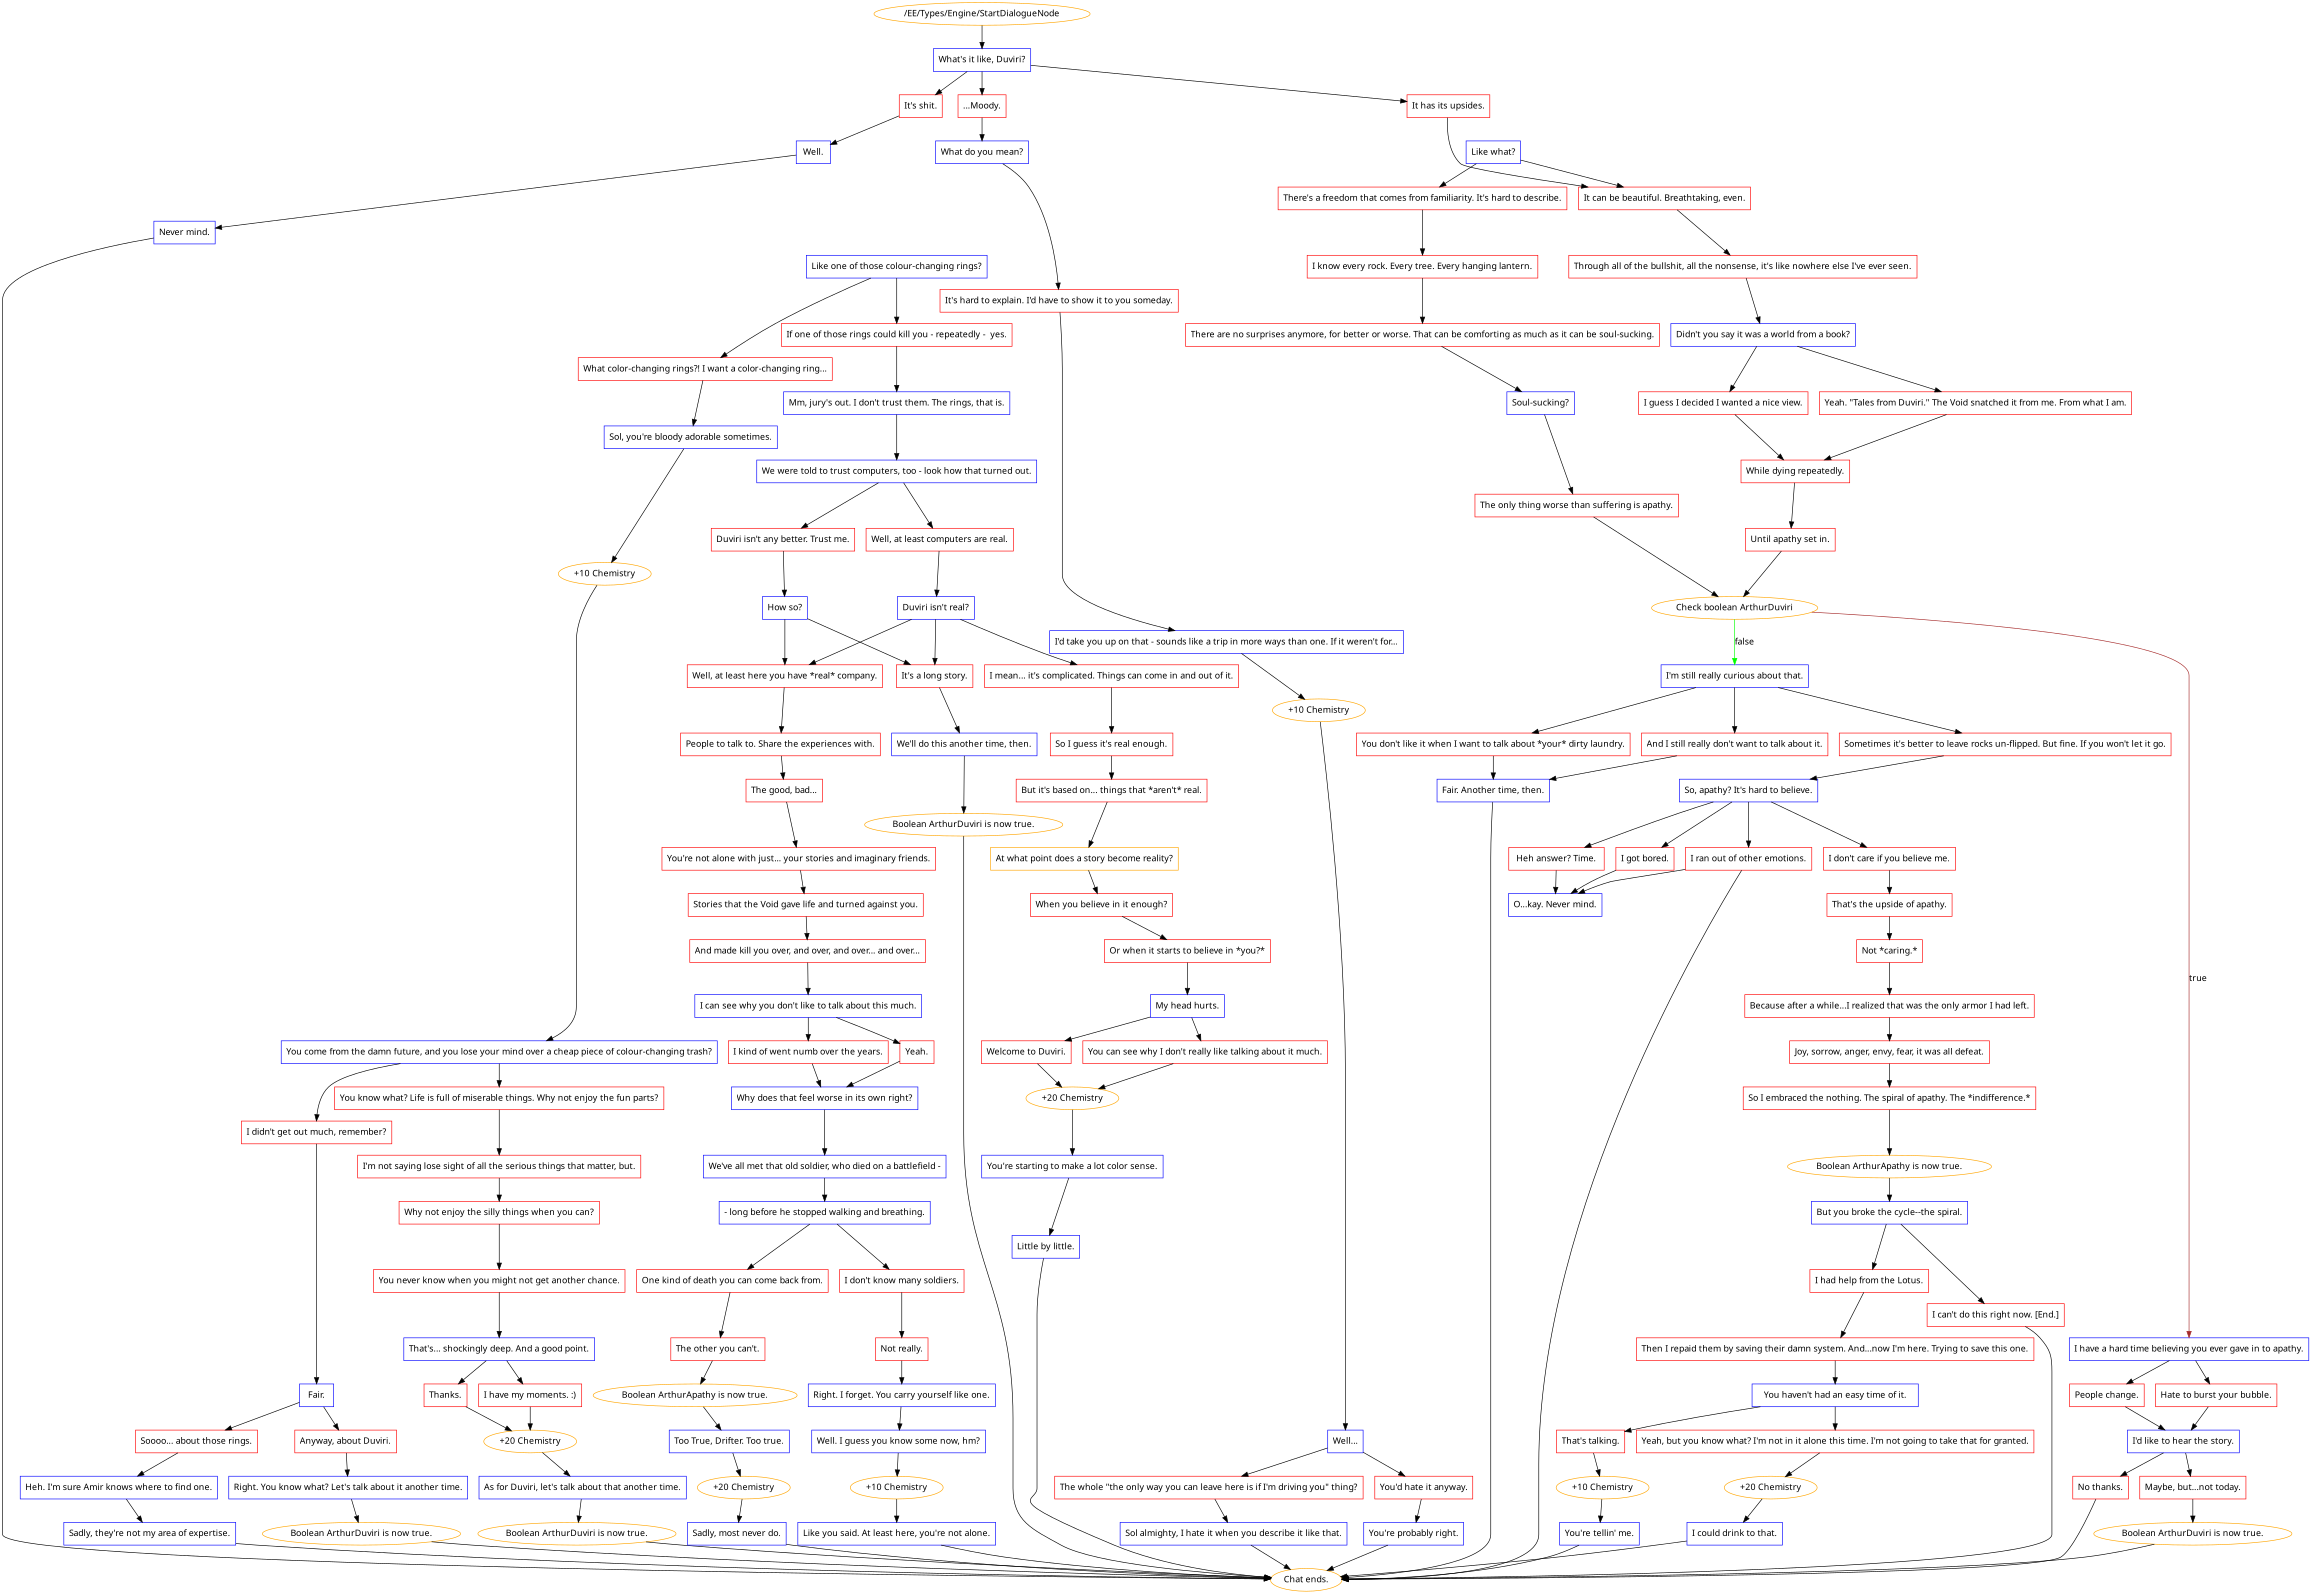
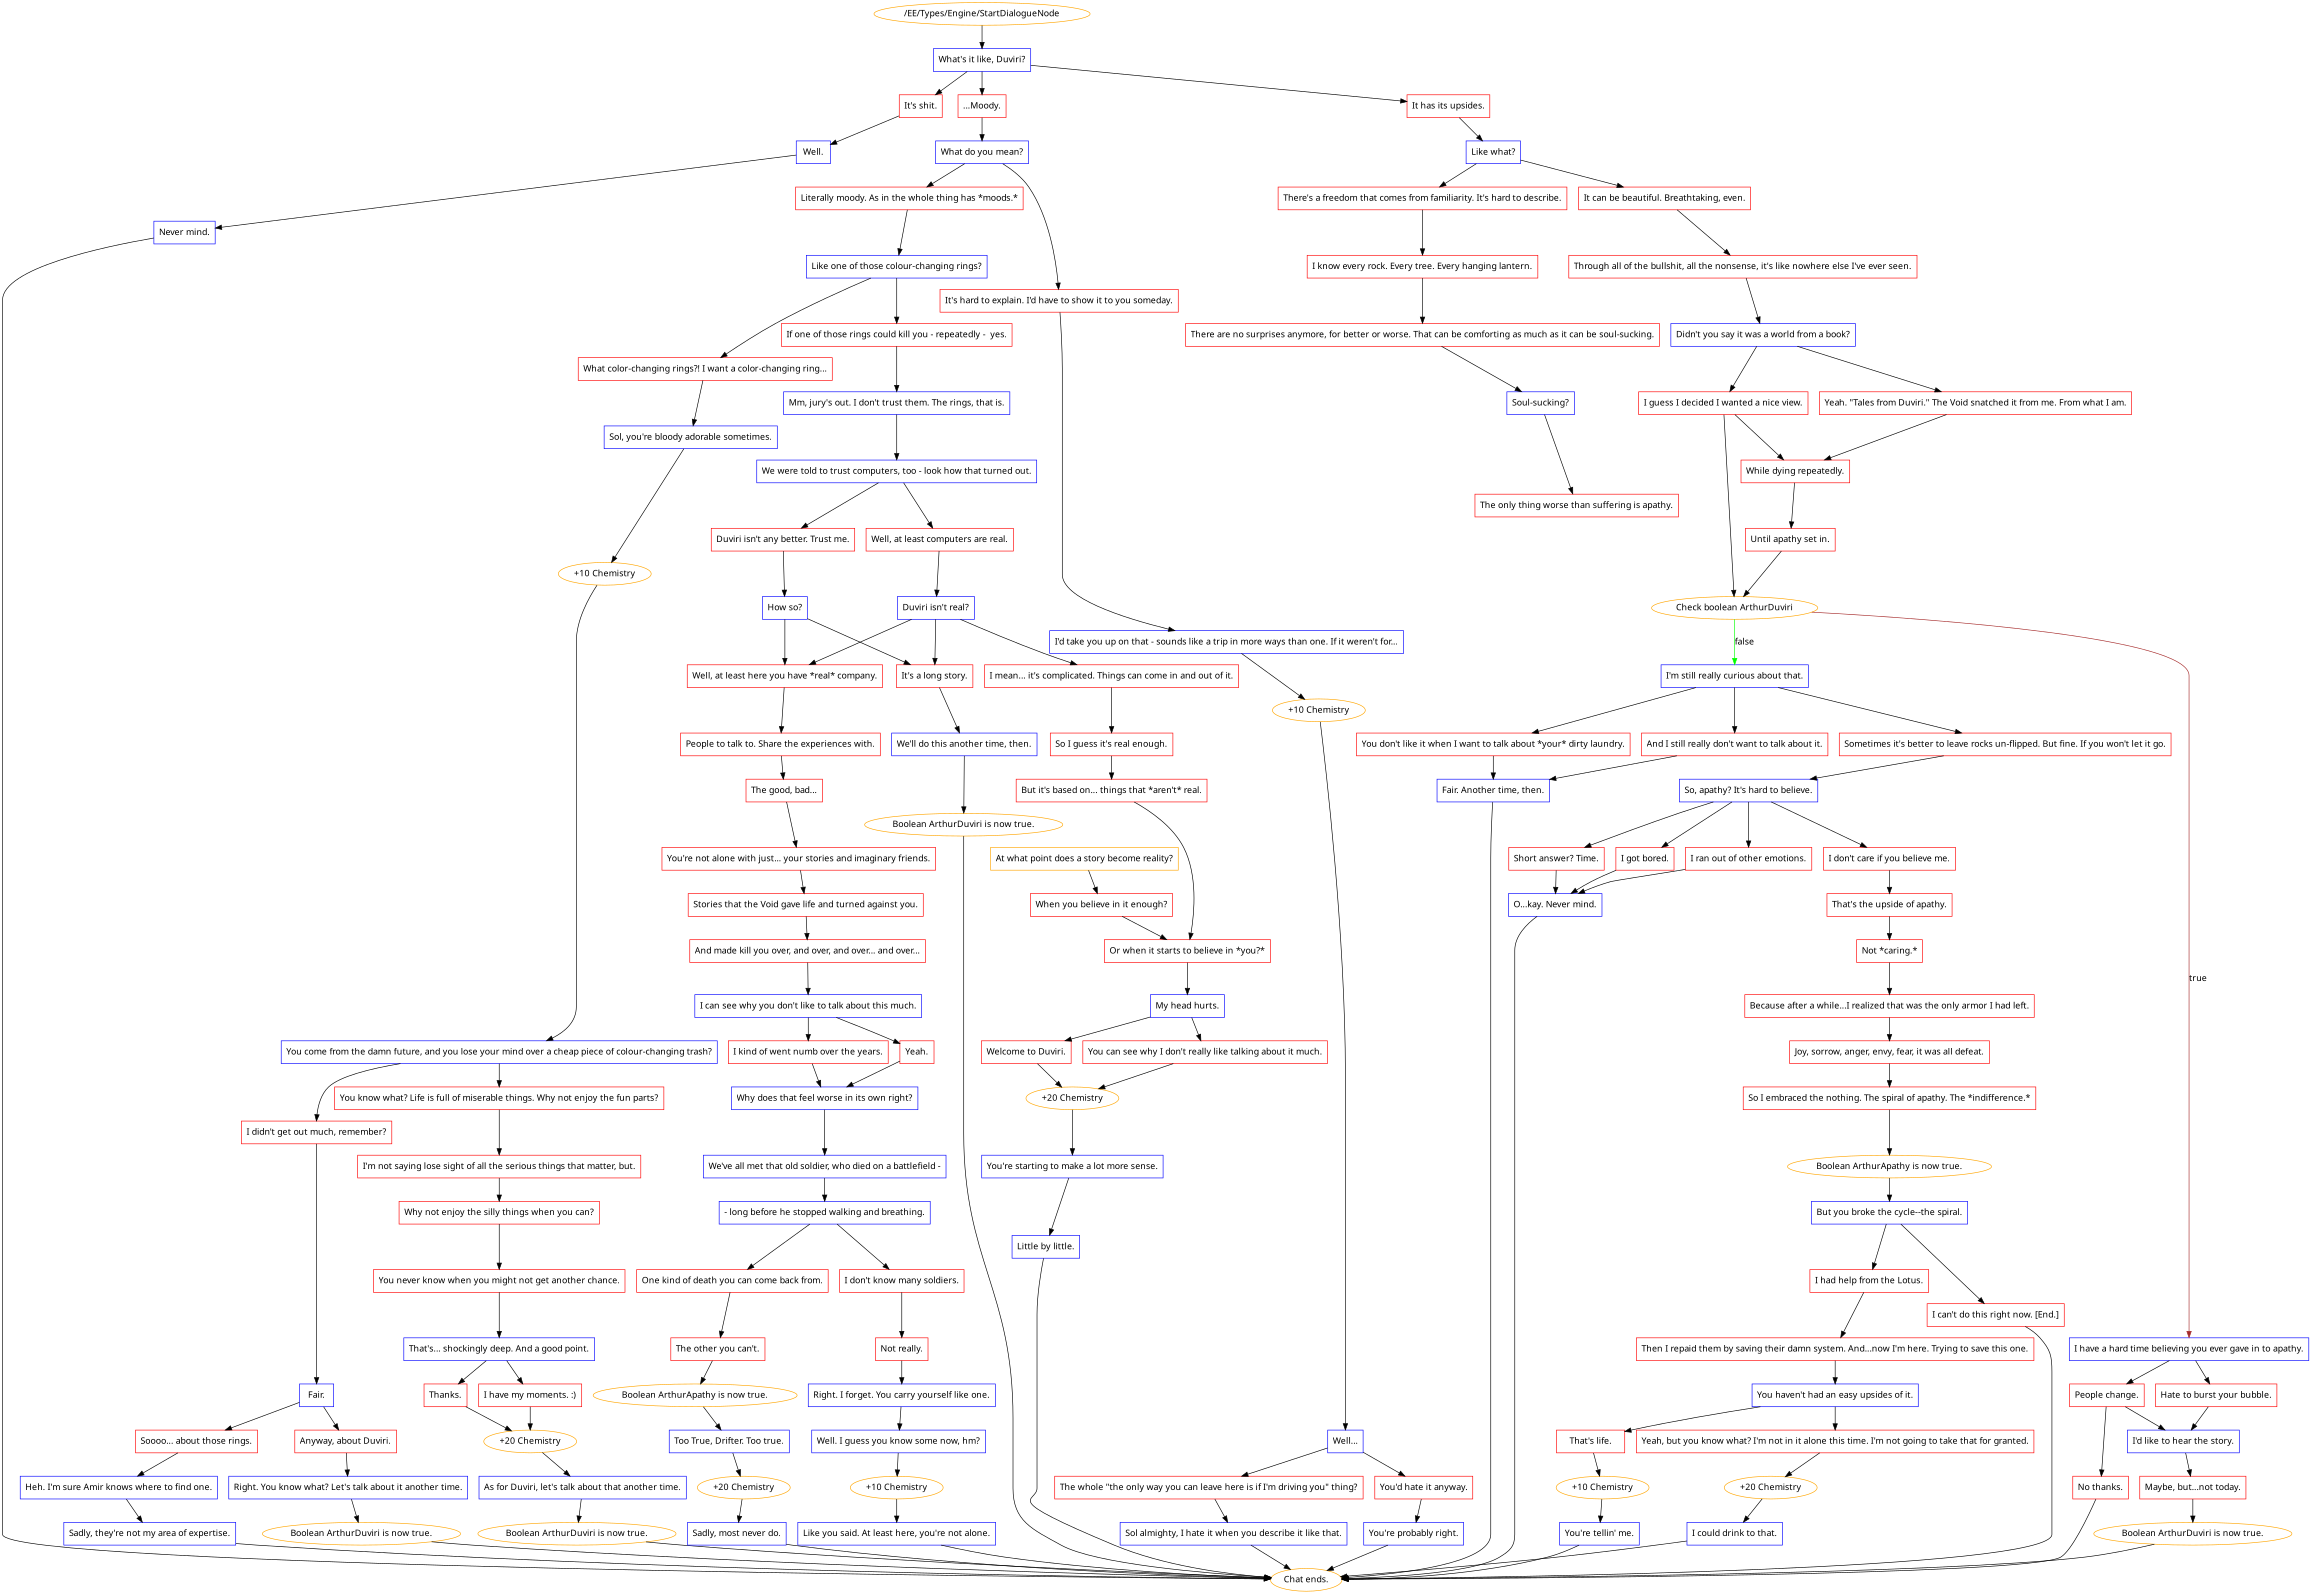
(1496, 172) -> (1469, 127)
none -> (909, 198)
(1653, 555) -> (1729, 502)
(1099, 822) -> (1187, 856)
(1556, 859) -> (1556, 859)
(1072, 1167) -> (1072, 1167)
(1563, 1286) -> (1515, 1313)
(1835, 1395) -> (1835, 1395)
(1591, 1441) -> (1591, 1441)
(2145, 1463) -> (2104, 1438)
